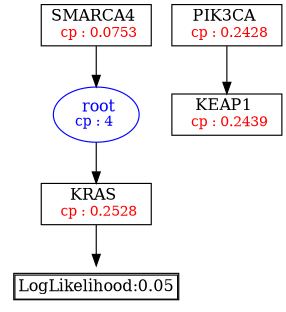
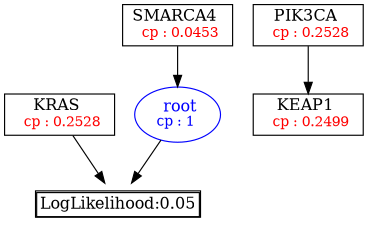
(99, 33) -> (180, 33)
(230, 33) -> (311, 33)
(96, 122) -> (178, 122)
(230, 122) -> (311, 122)
(96, 157) -> (150, 157)
